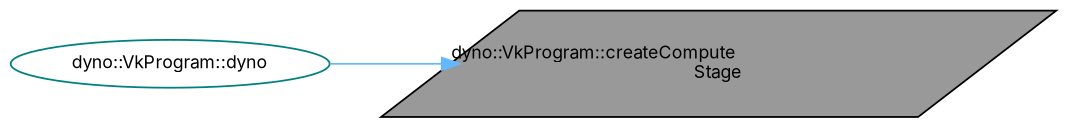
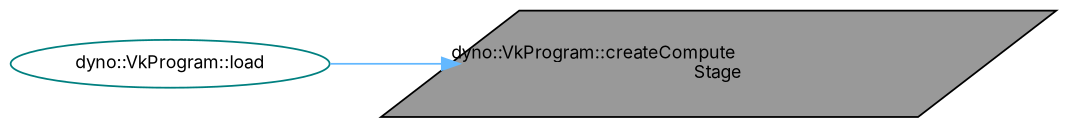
(170, 64) -> (170, 64)
